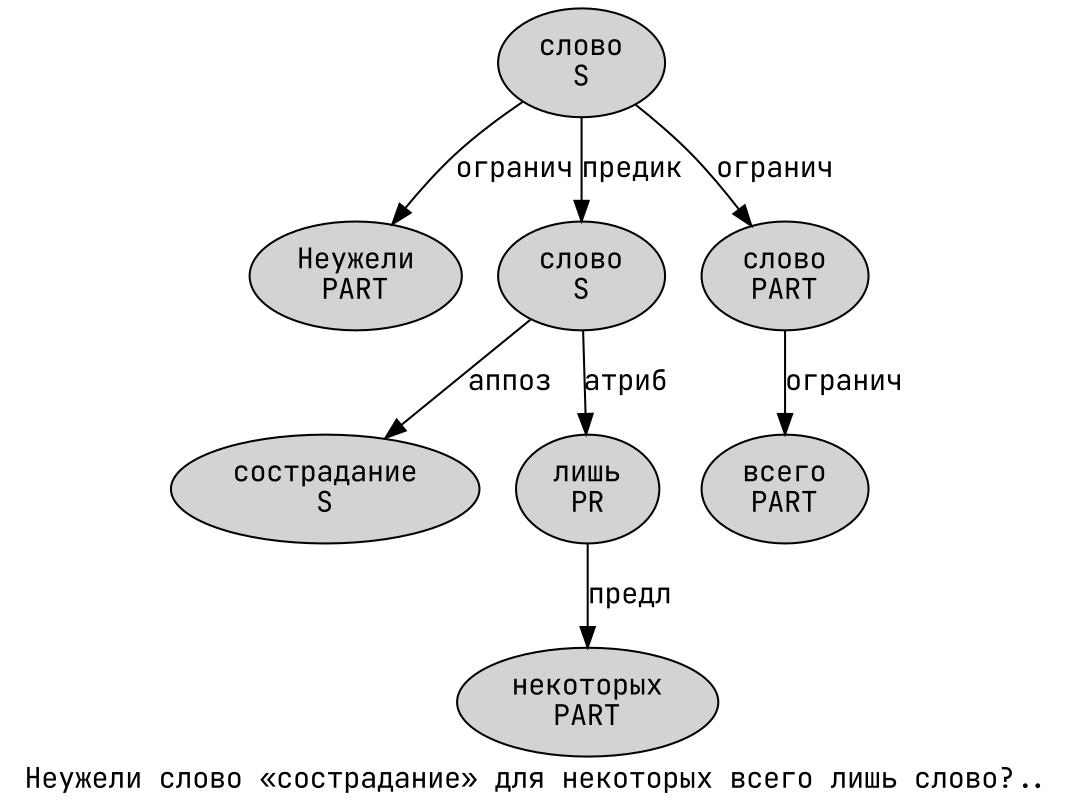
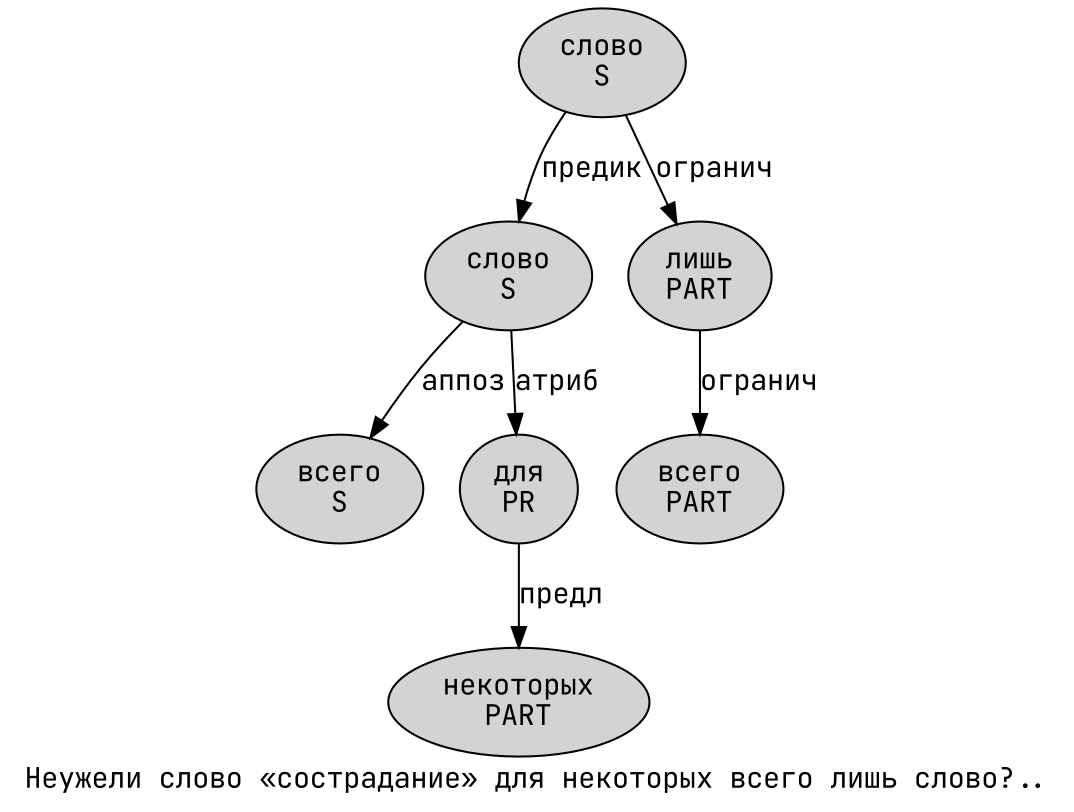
(356, 276) -> none
(785, 276) -> (700, 276)
(325, 489) -> (340, 489)
(588, 489) -> (519, 489)
